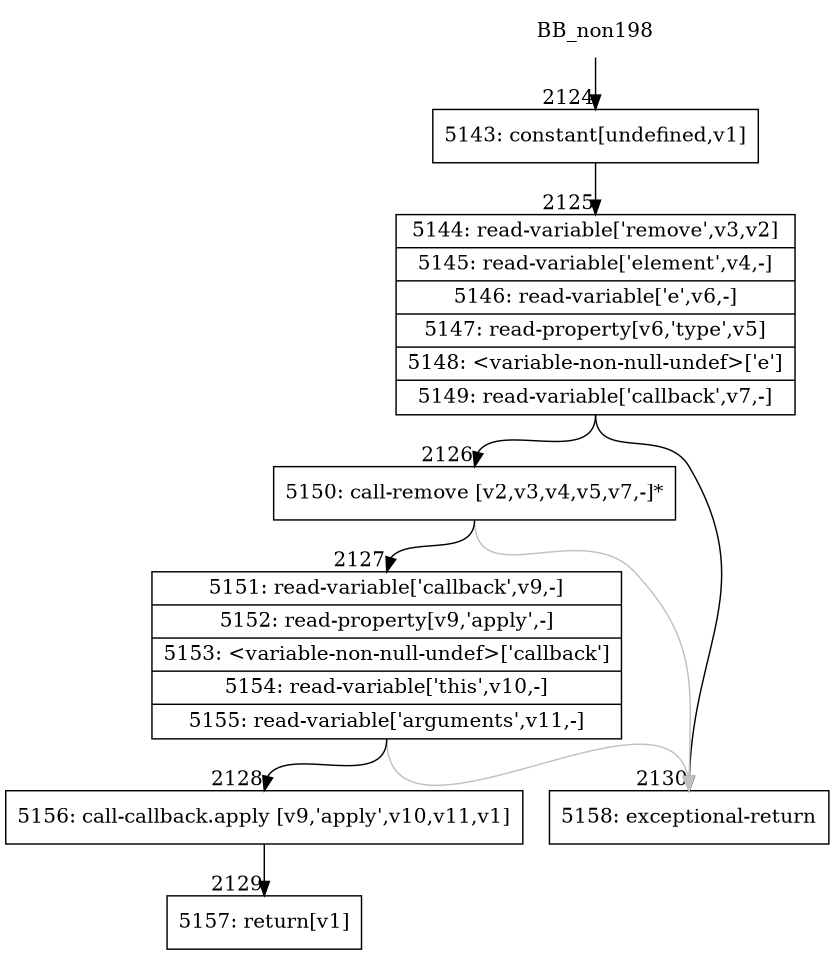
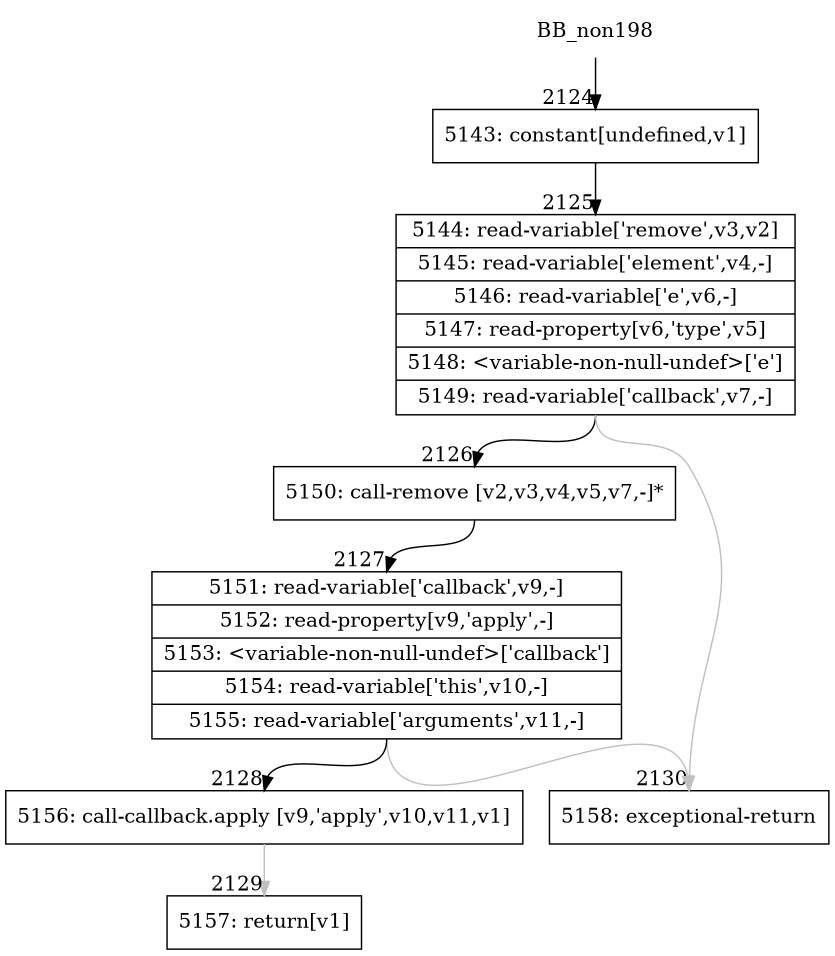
(720, 562) -> (720, 562)
(645, 584) -> none
(264, 863) -> (264, 863)
